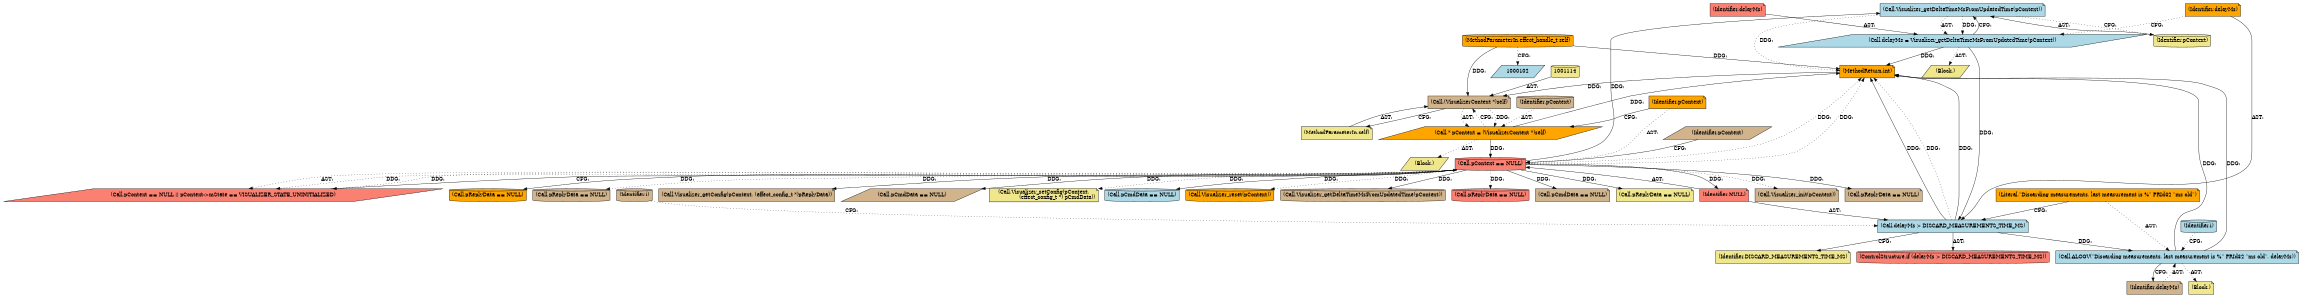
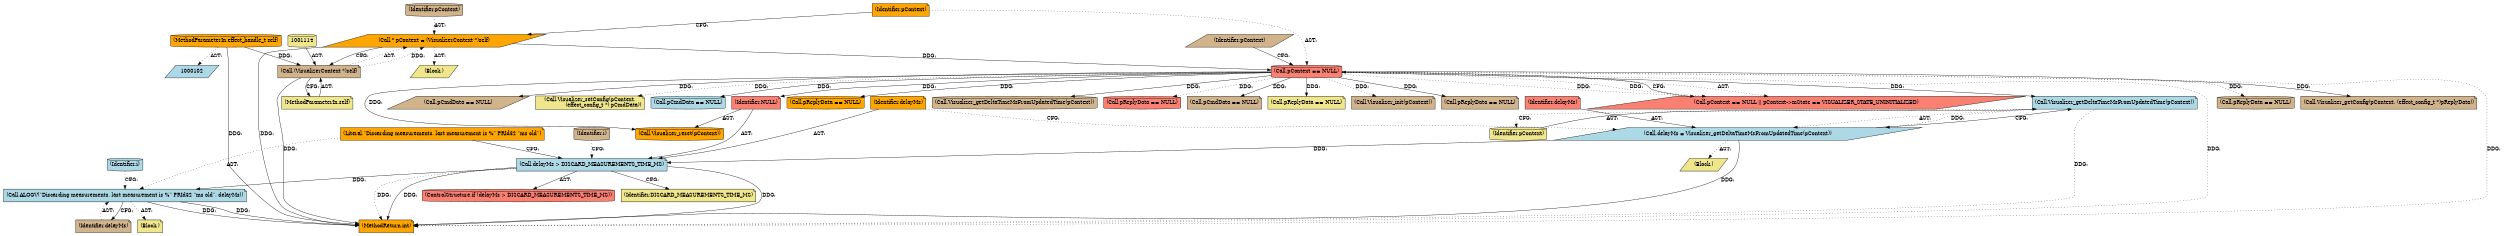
(1525, 56) -> (217, 56)
(1673, 78) -> (283, 171)
(1480, 119) -> (357, 53)
(1615, 177) -> (720, 118)
(1365, 180) -> (679, 80)
